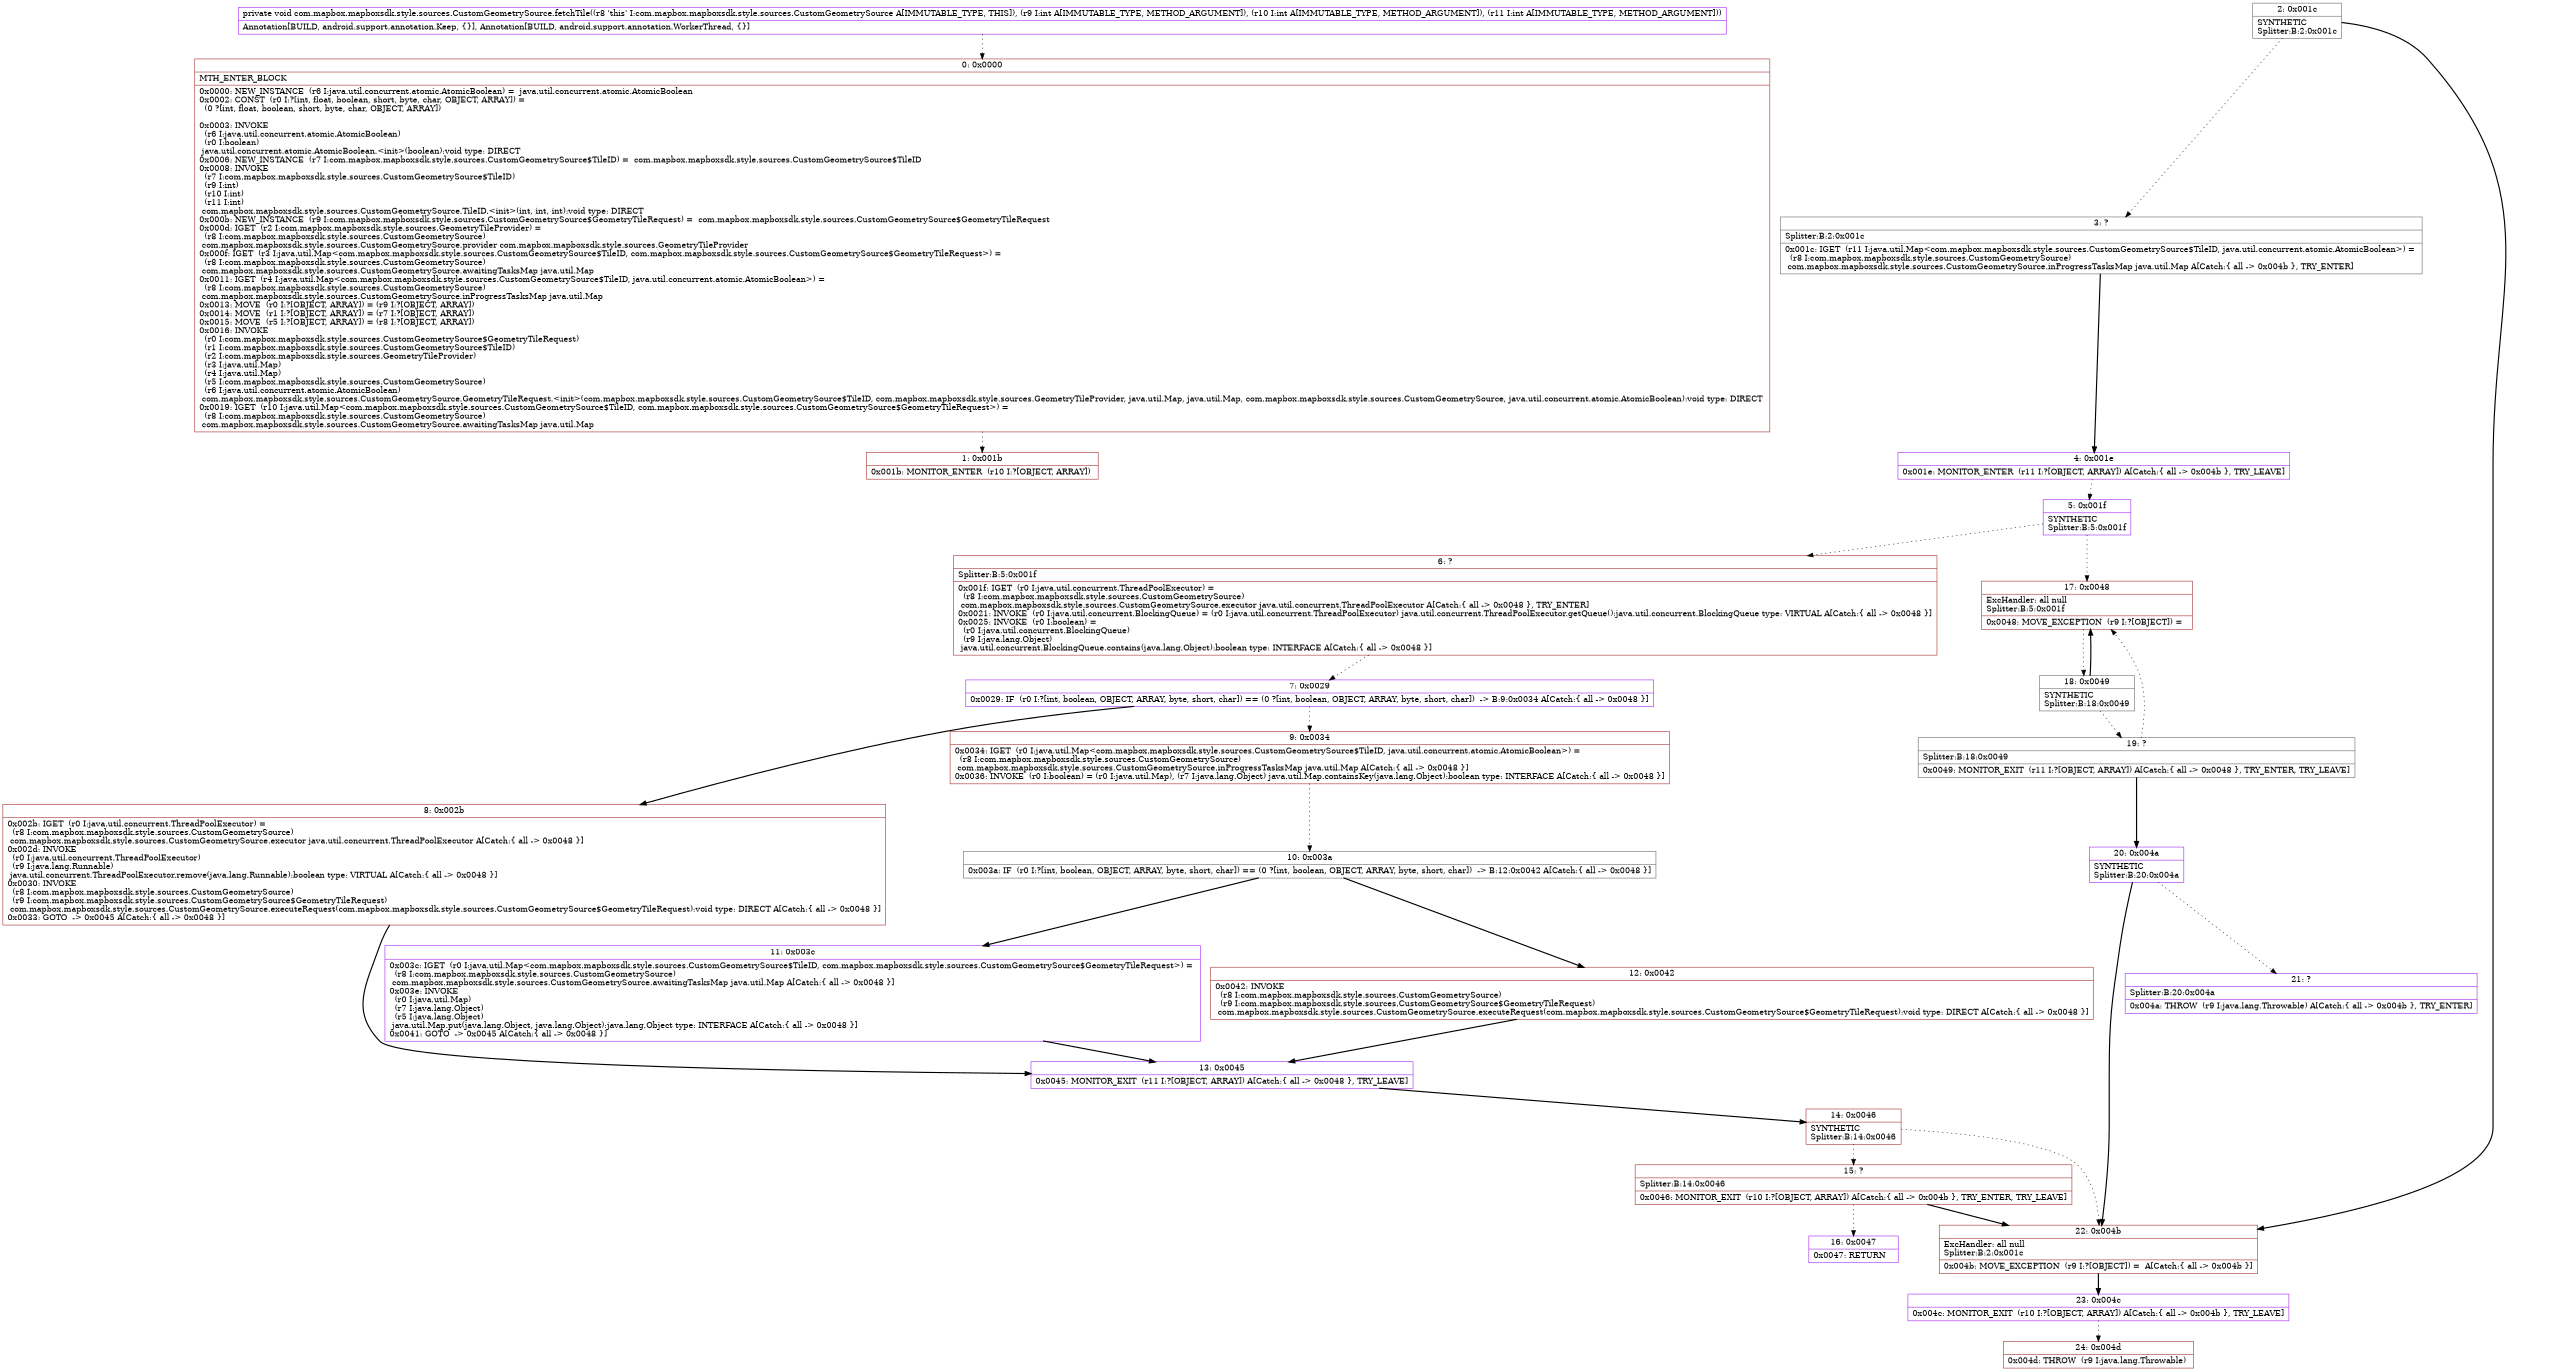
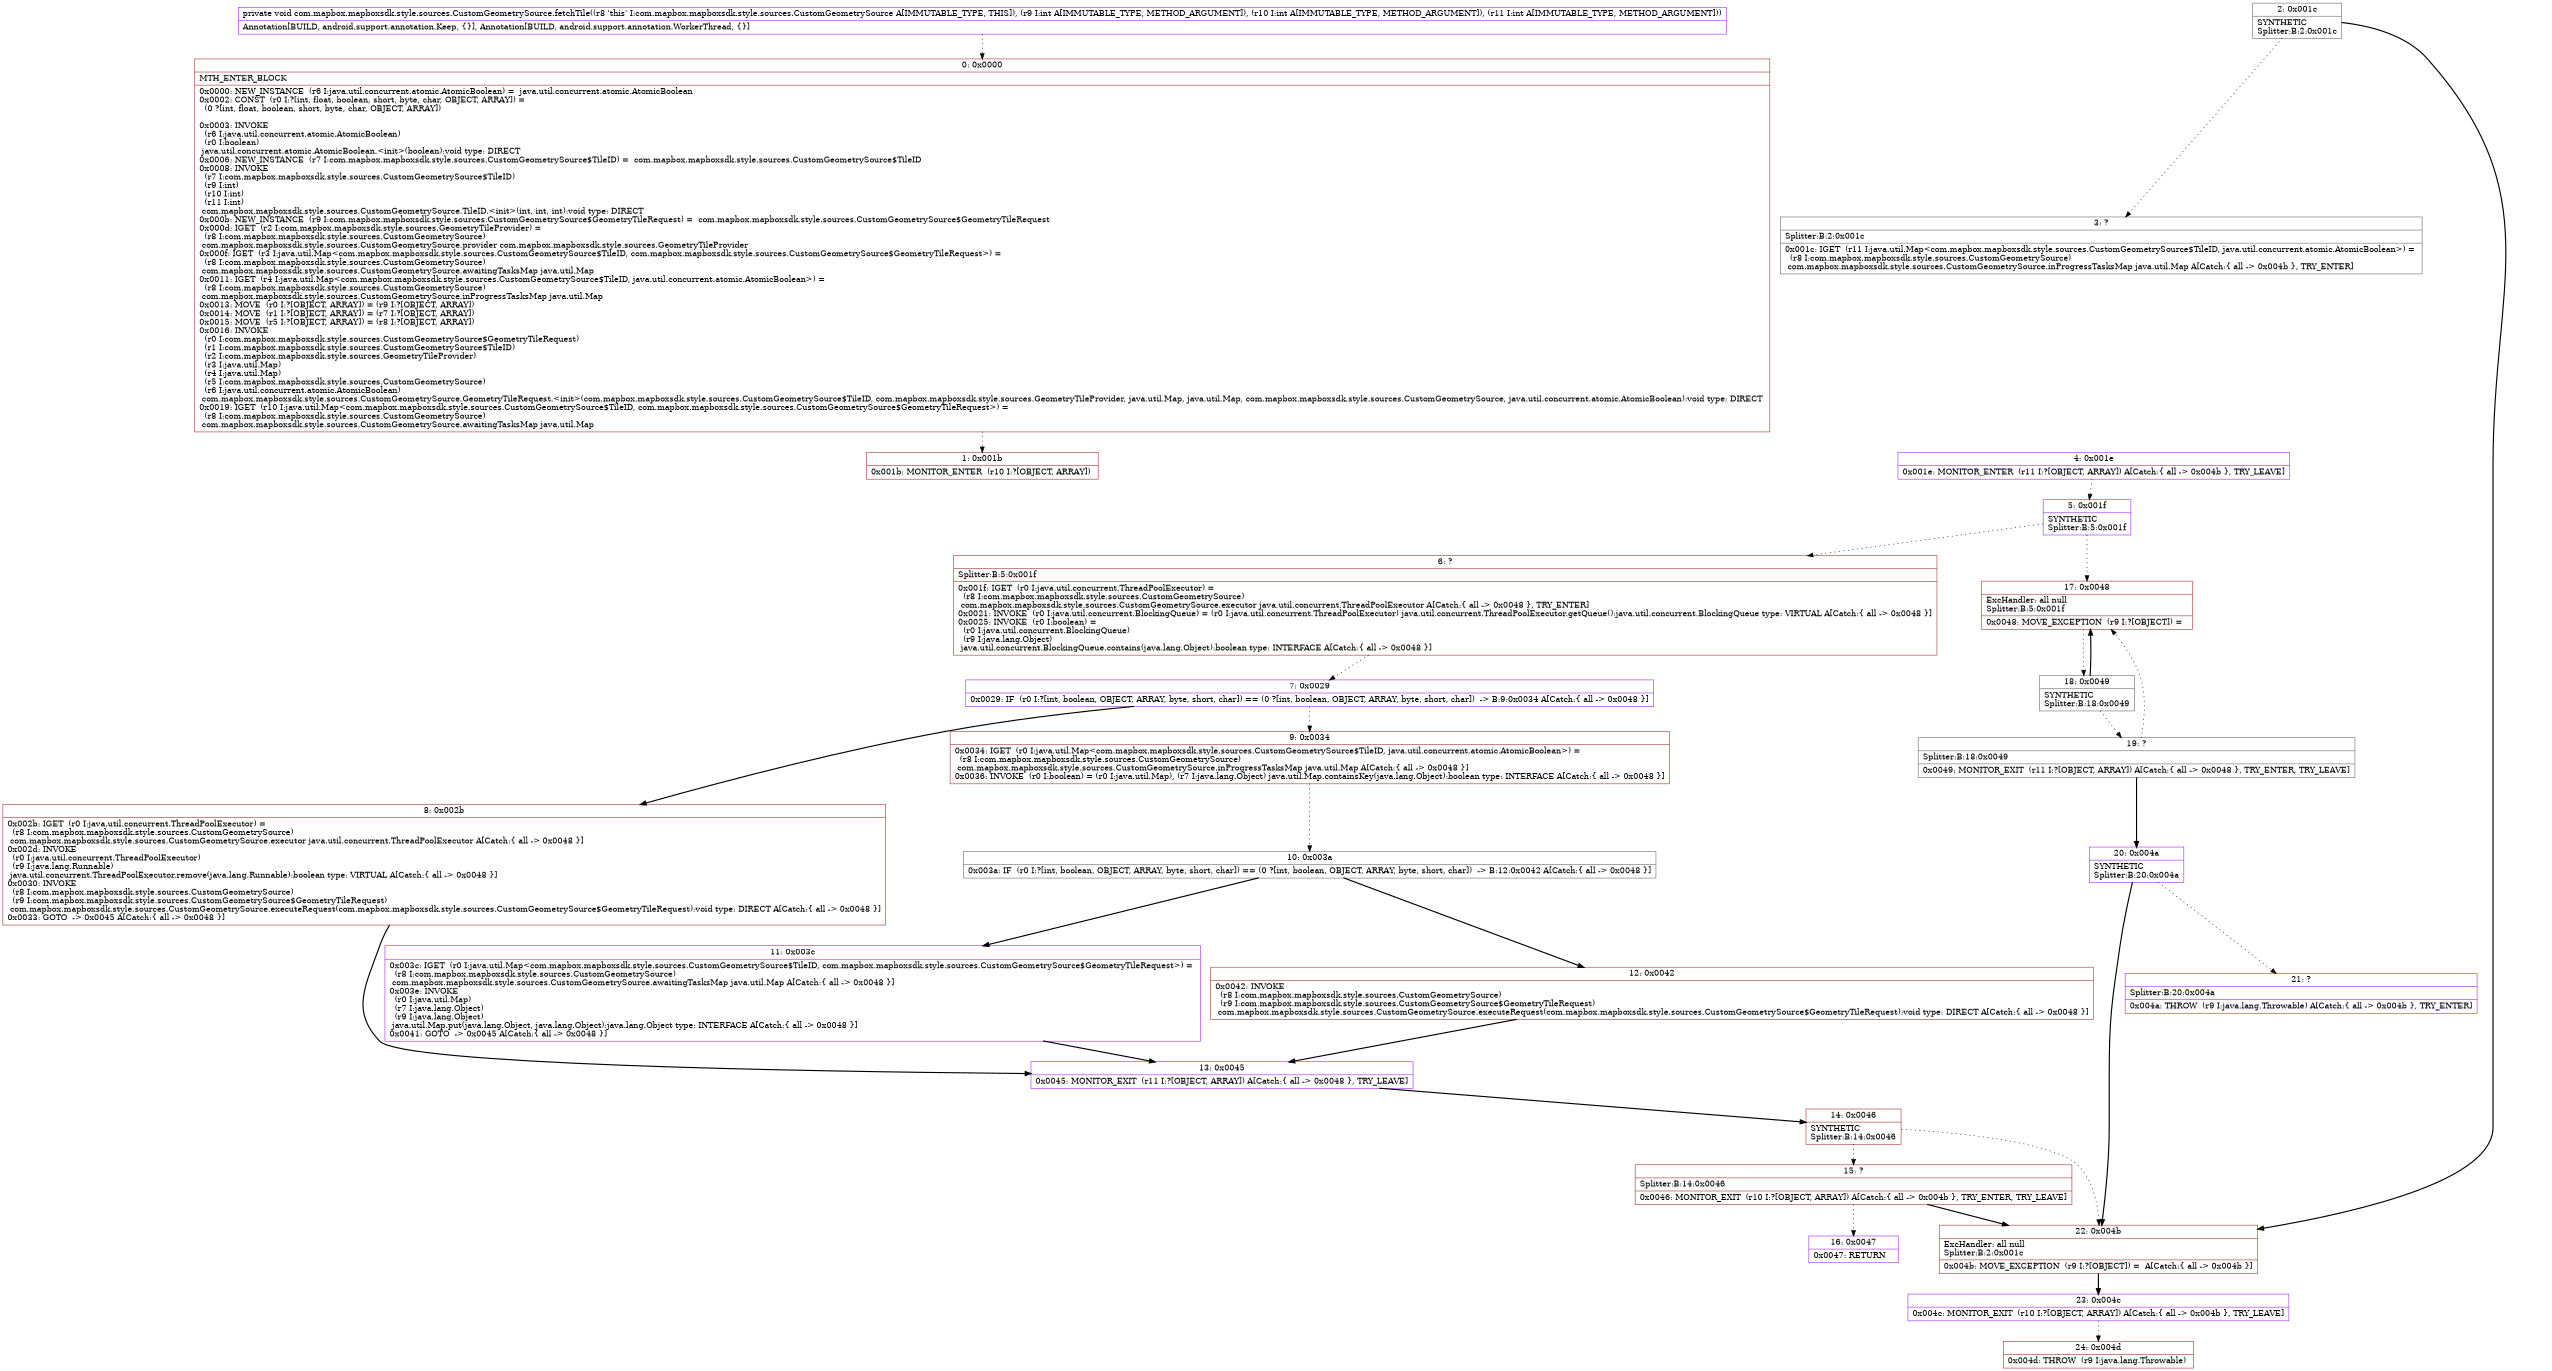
(2097, 360) -> none
(437, 1017) -> (437, 1017)
